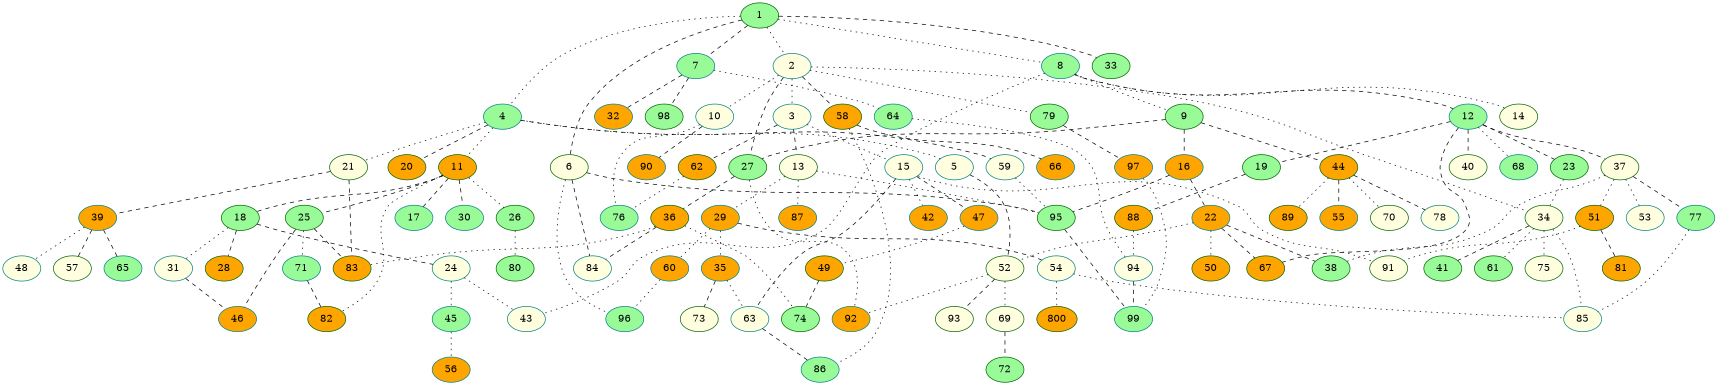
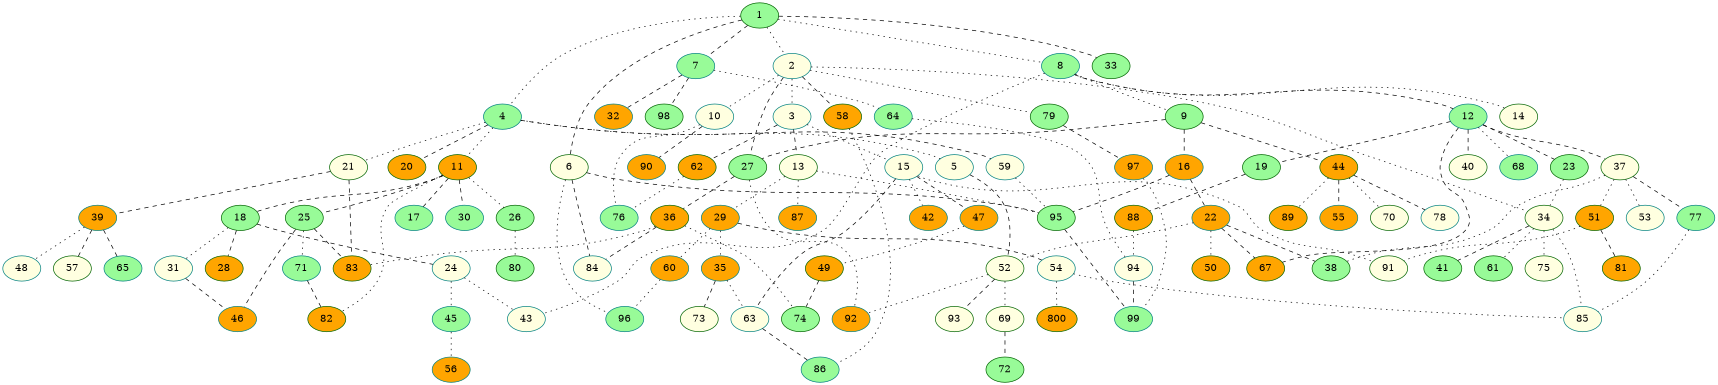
(1056, 167) -> none
